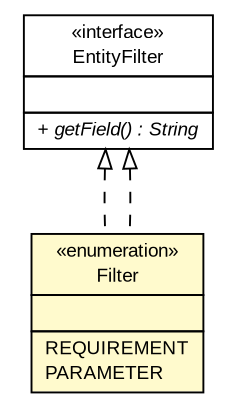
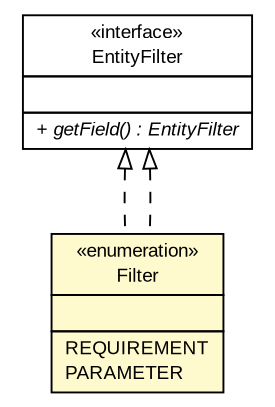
(118, 130) -> (138, 130)
